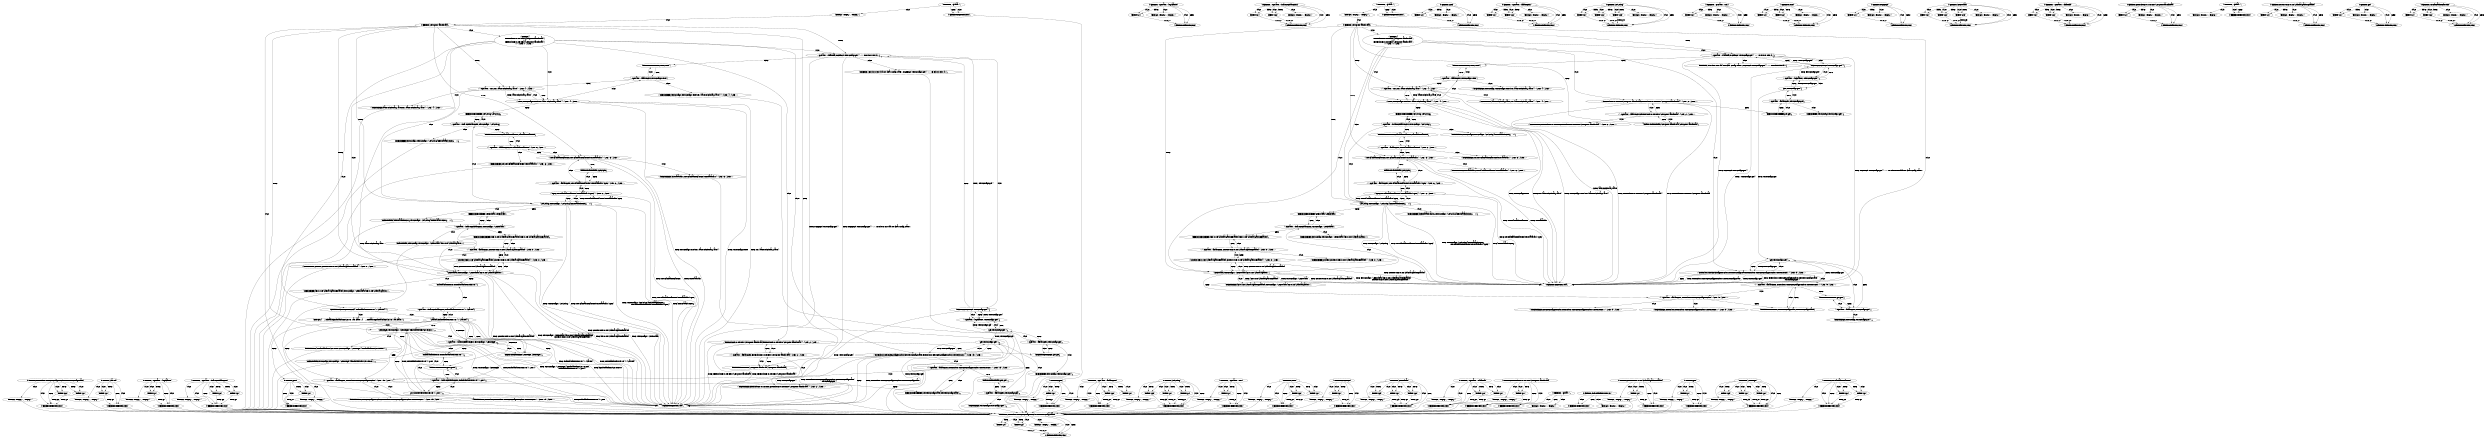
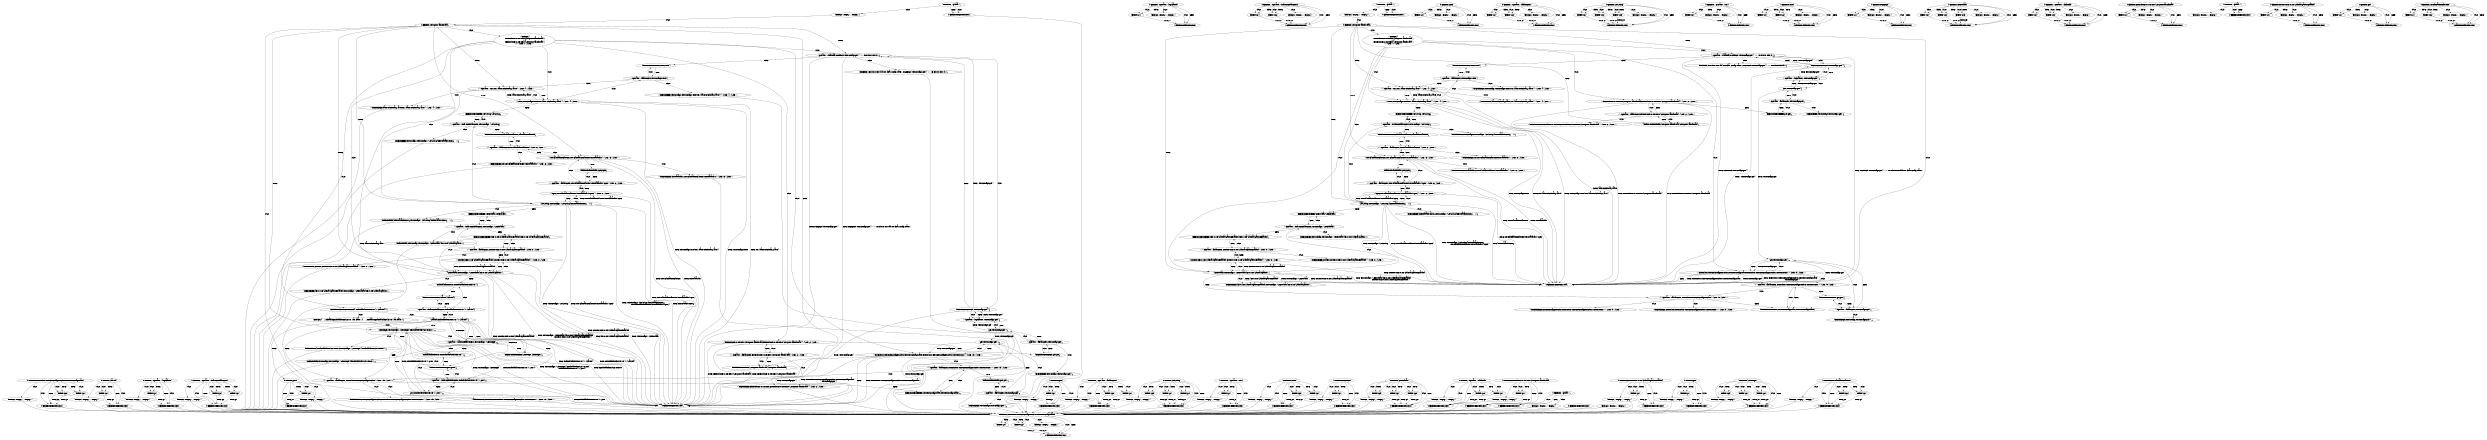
none -> (439, 298)
(499, 348) -> none
(1597, 393) -> none
